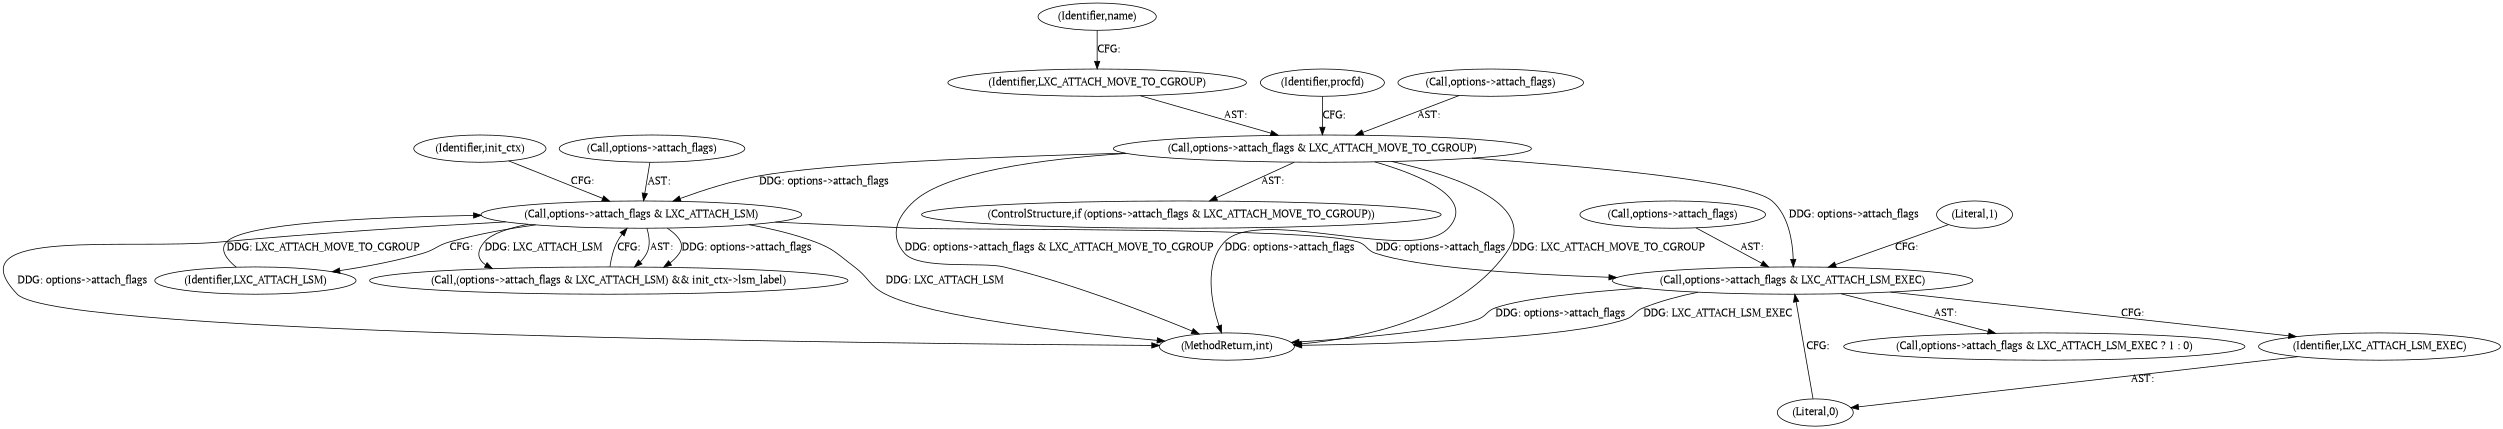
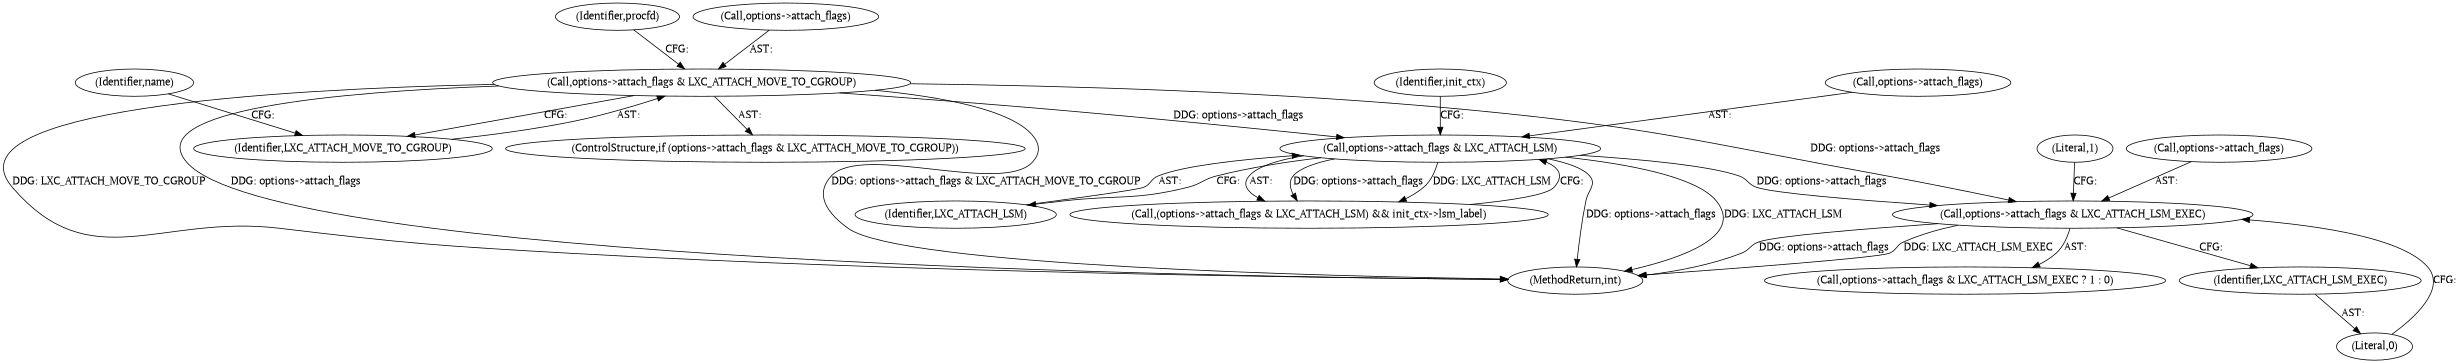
none -> (524, 115)
(323, 248) -> (1171, 182)
